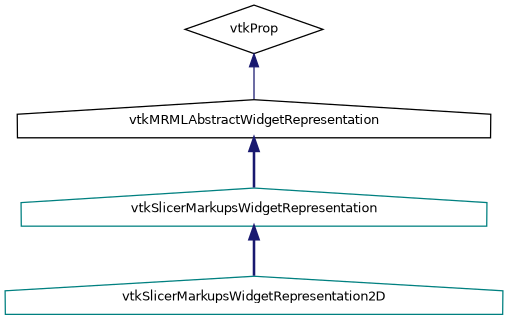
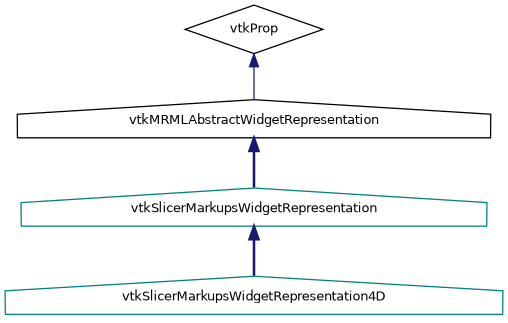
(254, 297) -> (254, 297)
